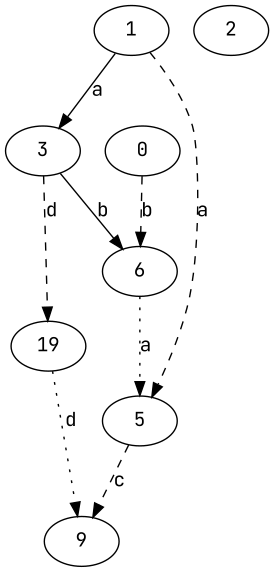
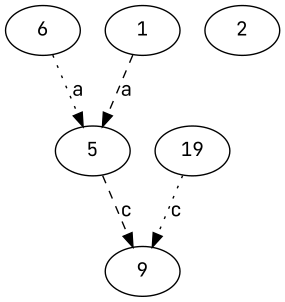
(43, 151) -> none
(143, 151) -> none
(71, 421) -> (177, 211)
